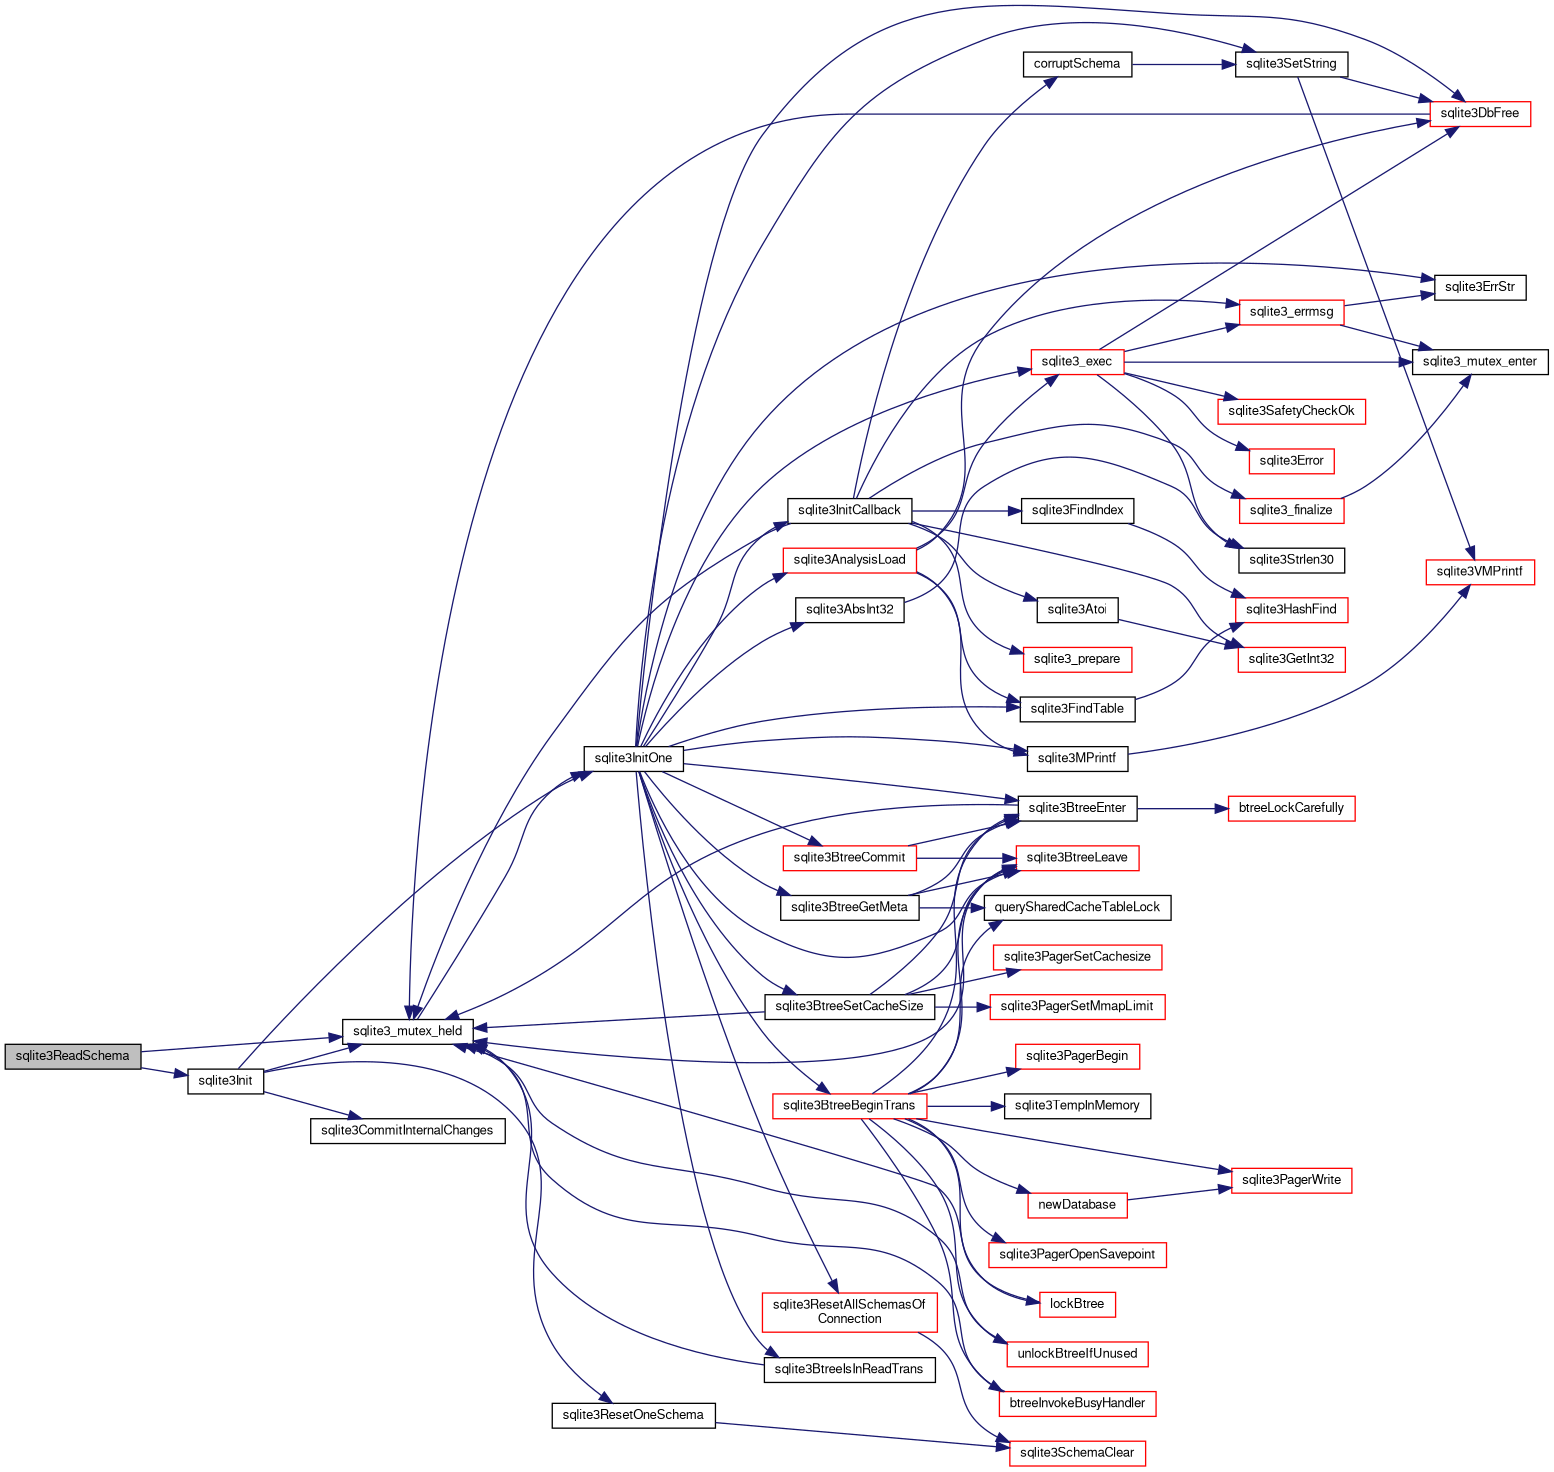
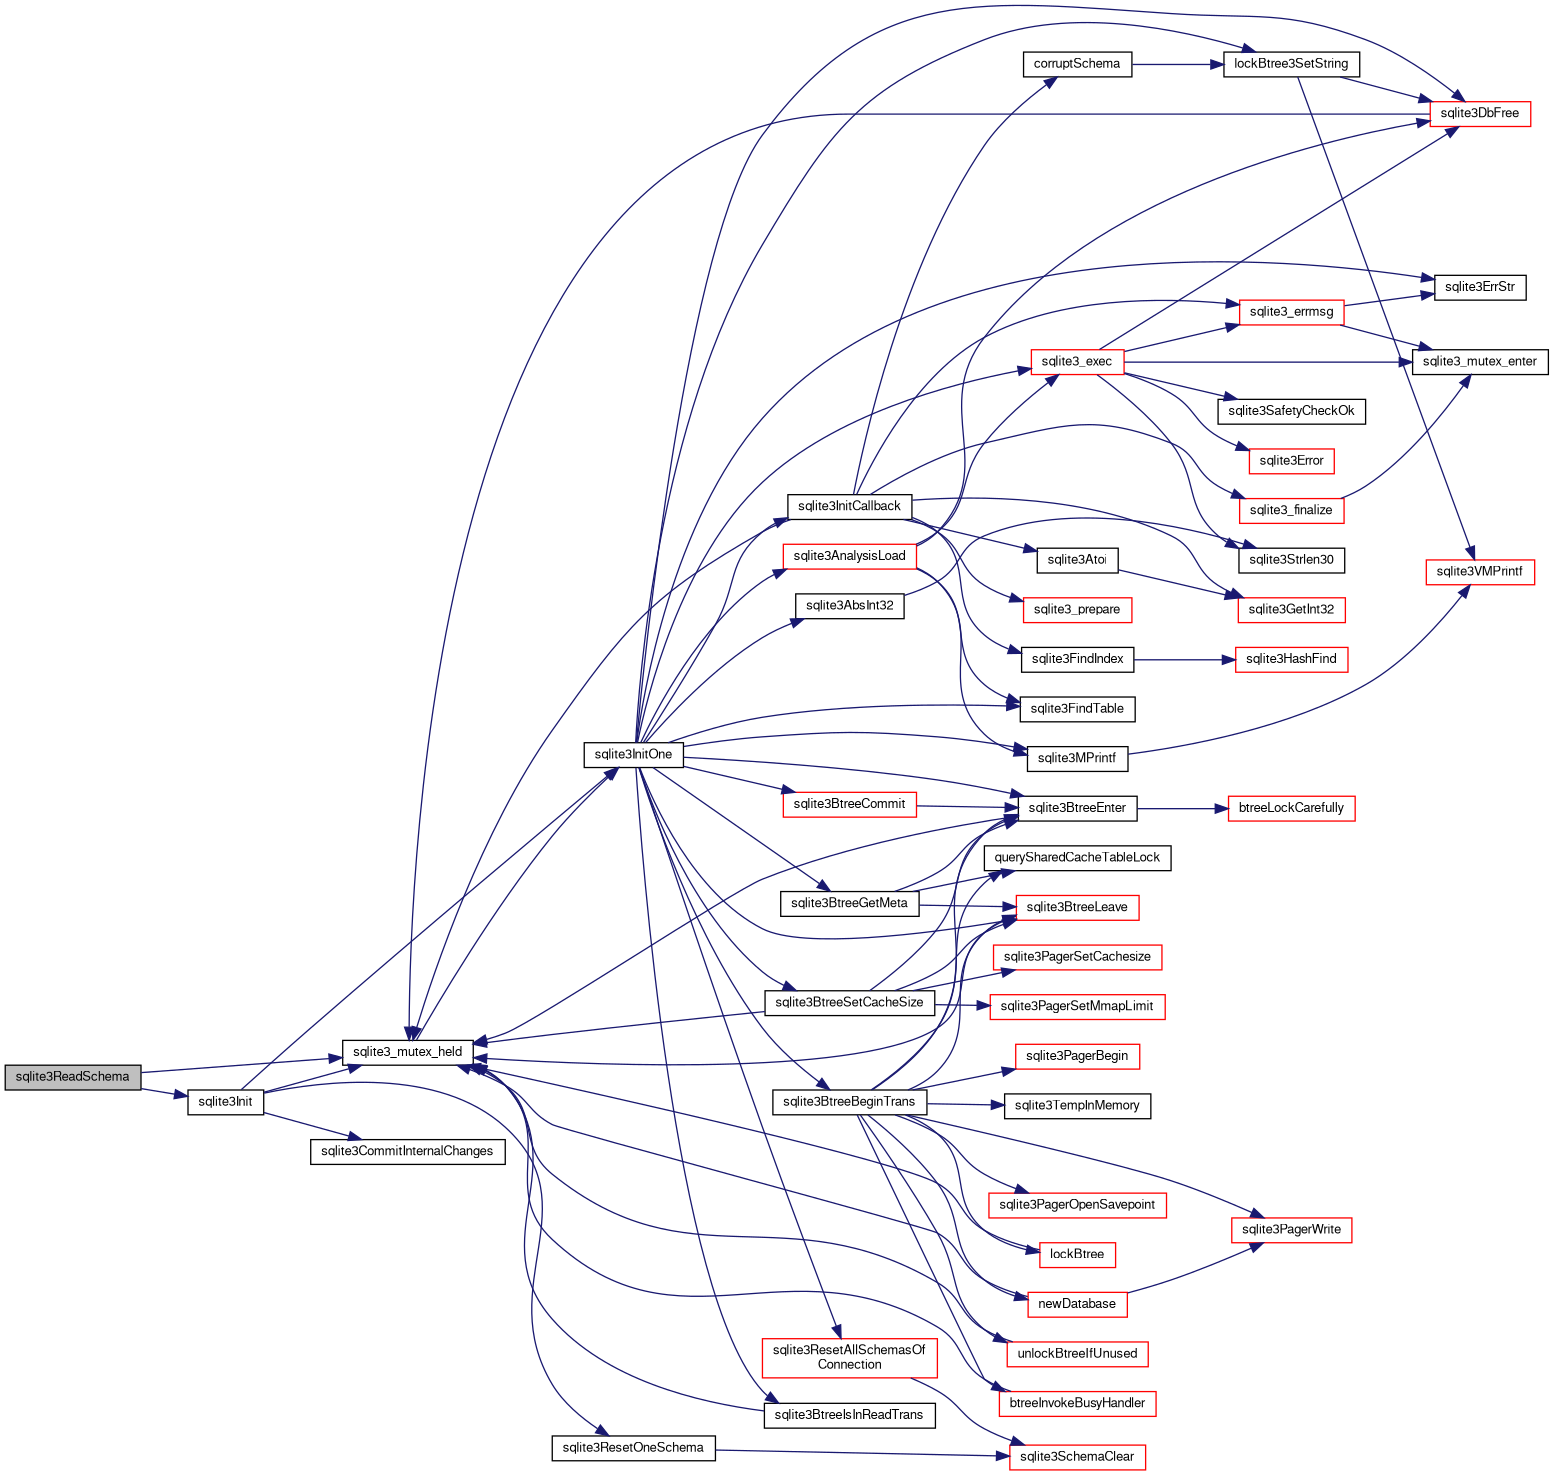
(1292, 64) -> (1292, 64)
(1292, 412) -> (1292, 412)
(1188, 670) -> none
(951, 858) -> none
(850, 1106) -> (850, 1102)
none -> (751, 1180)
